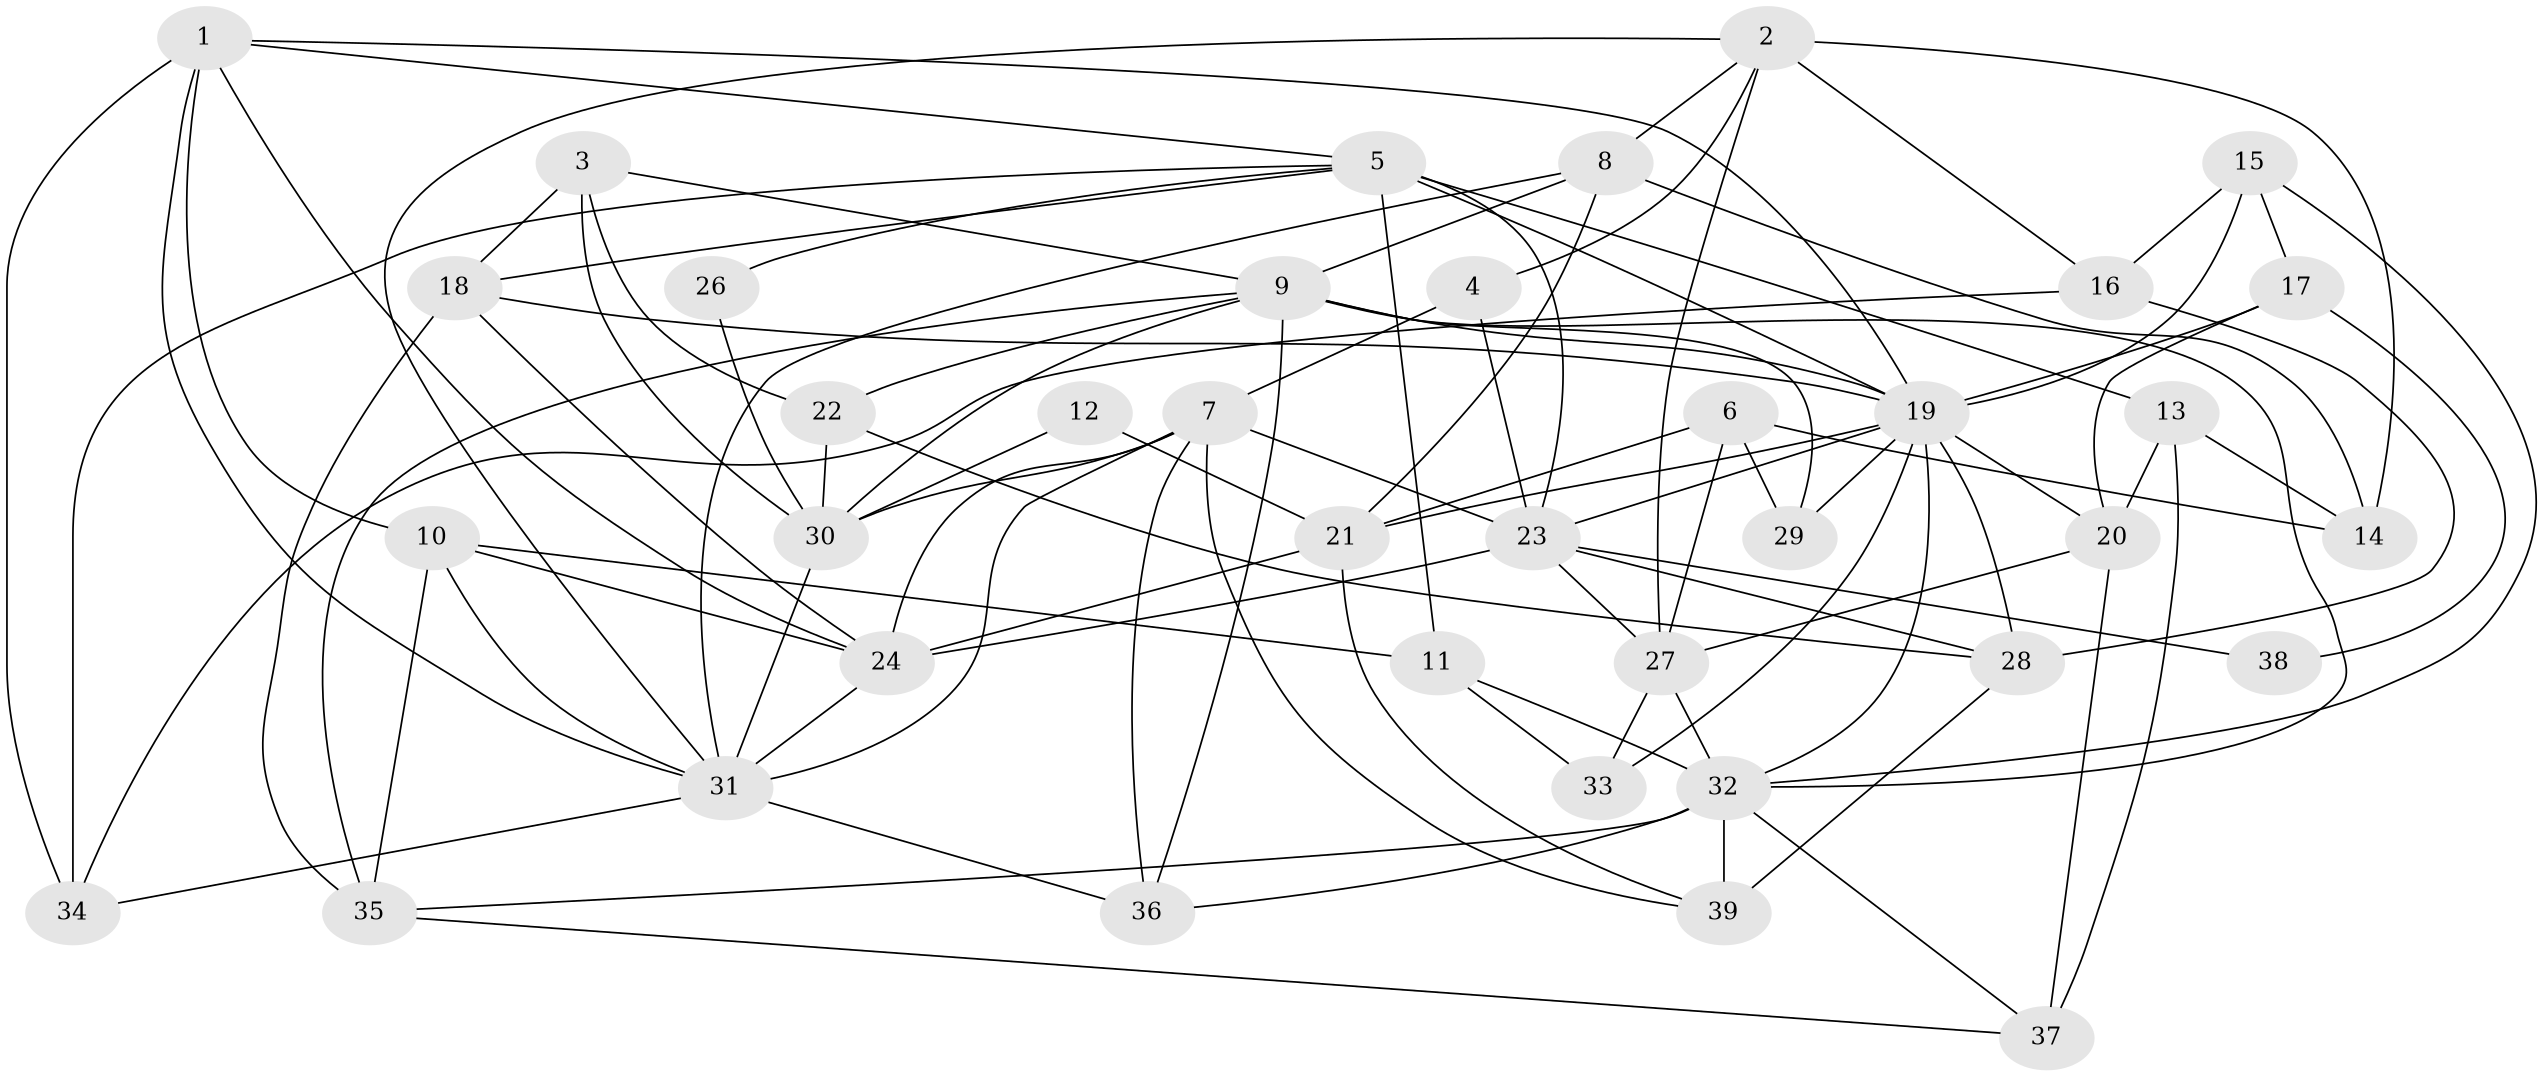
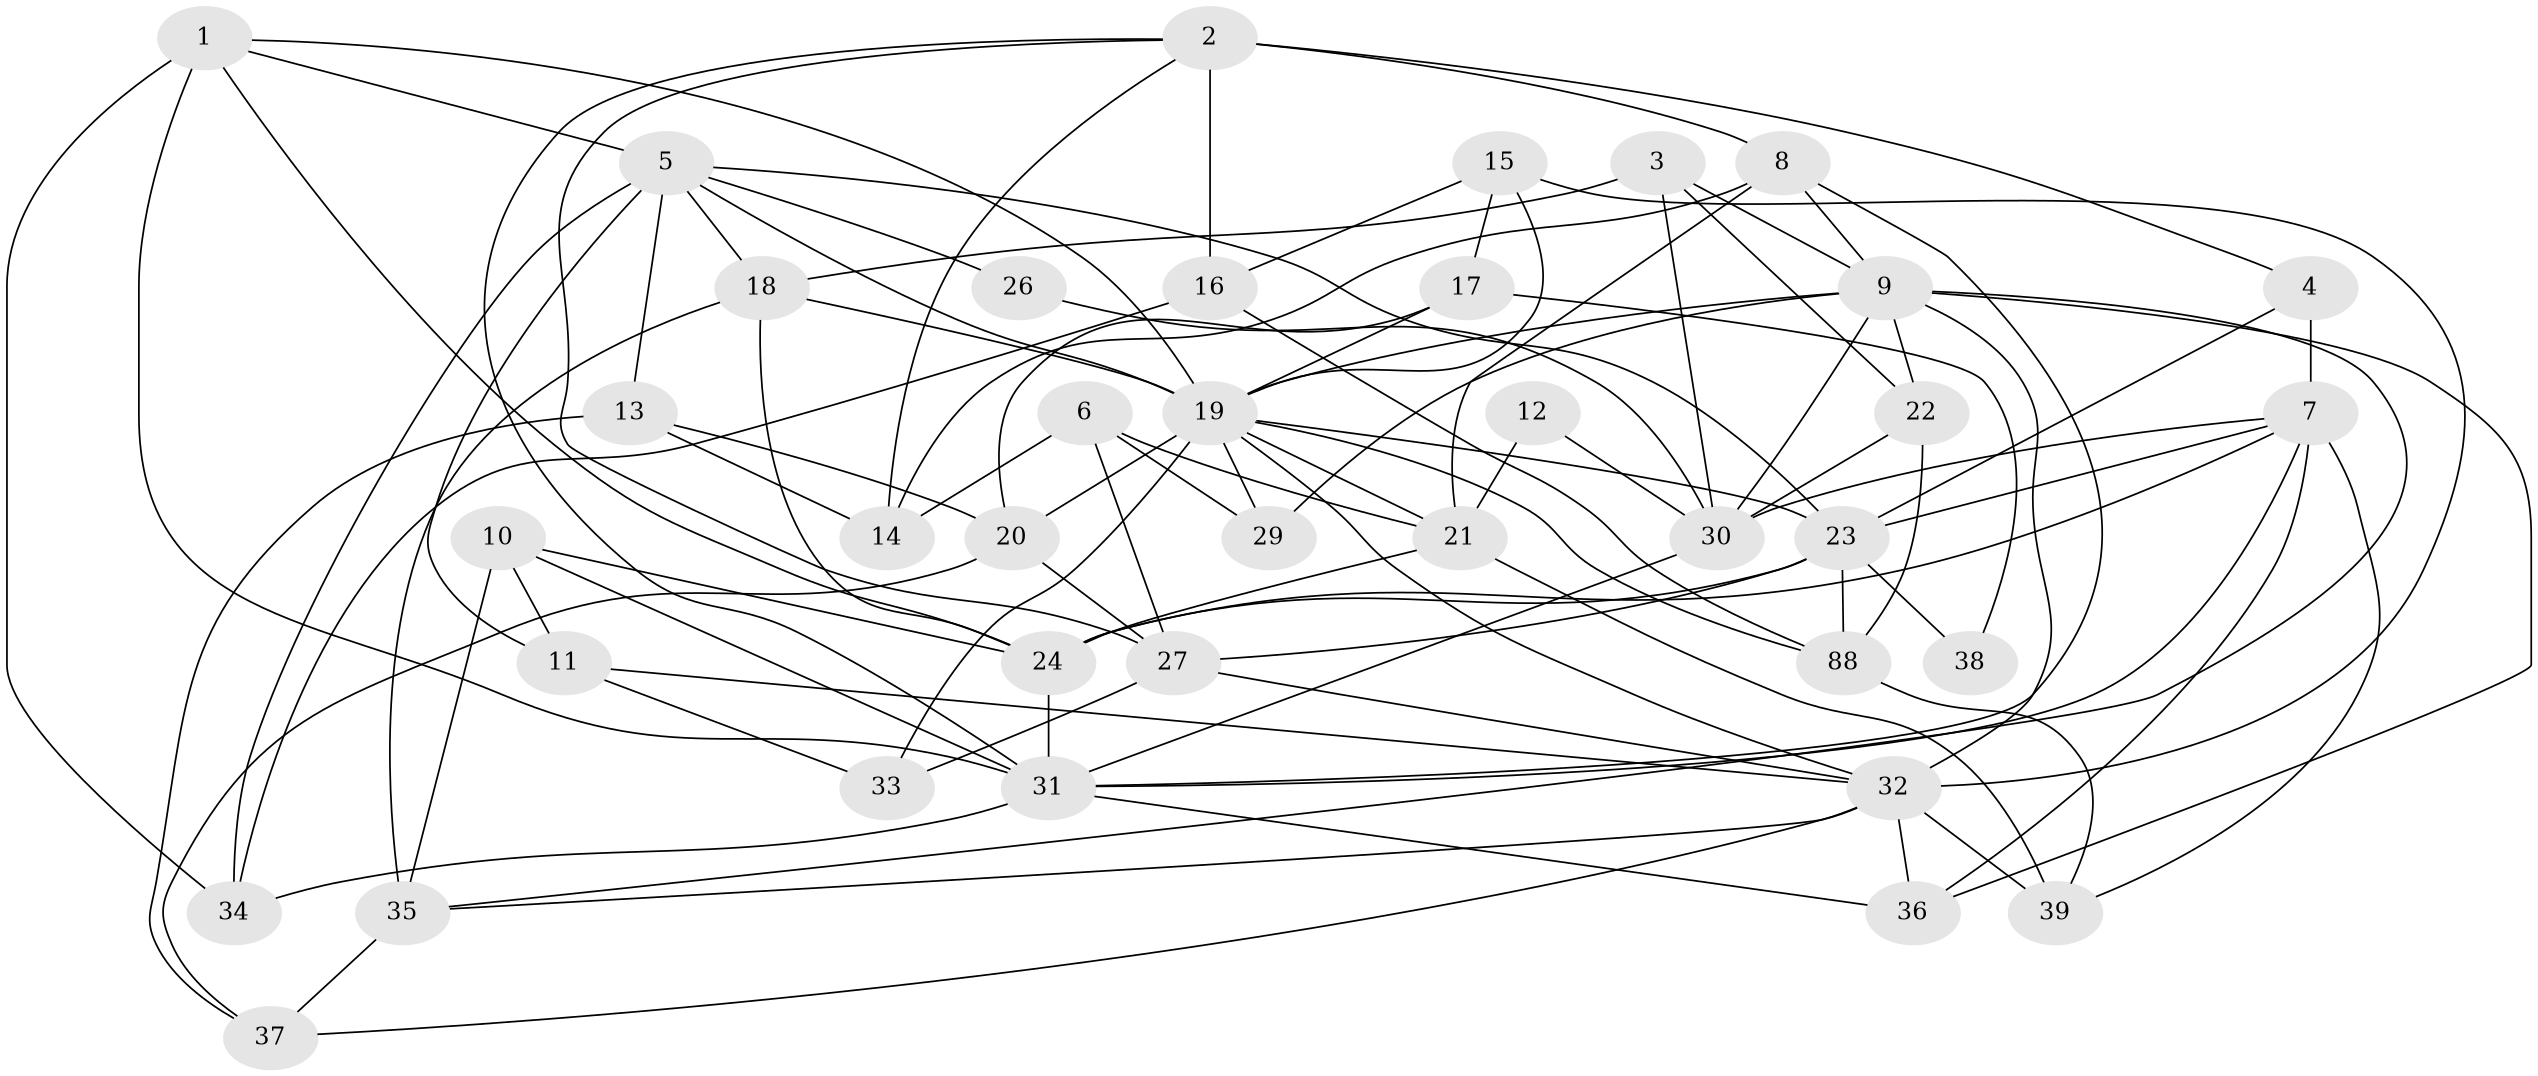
(207, 358) -> none
(2017, 663) -> (1844, 663)
